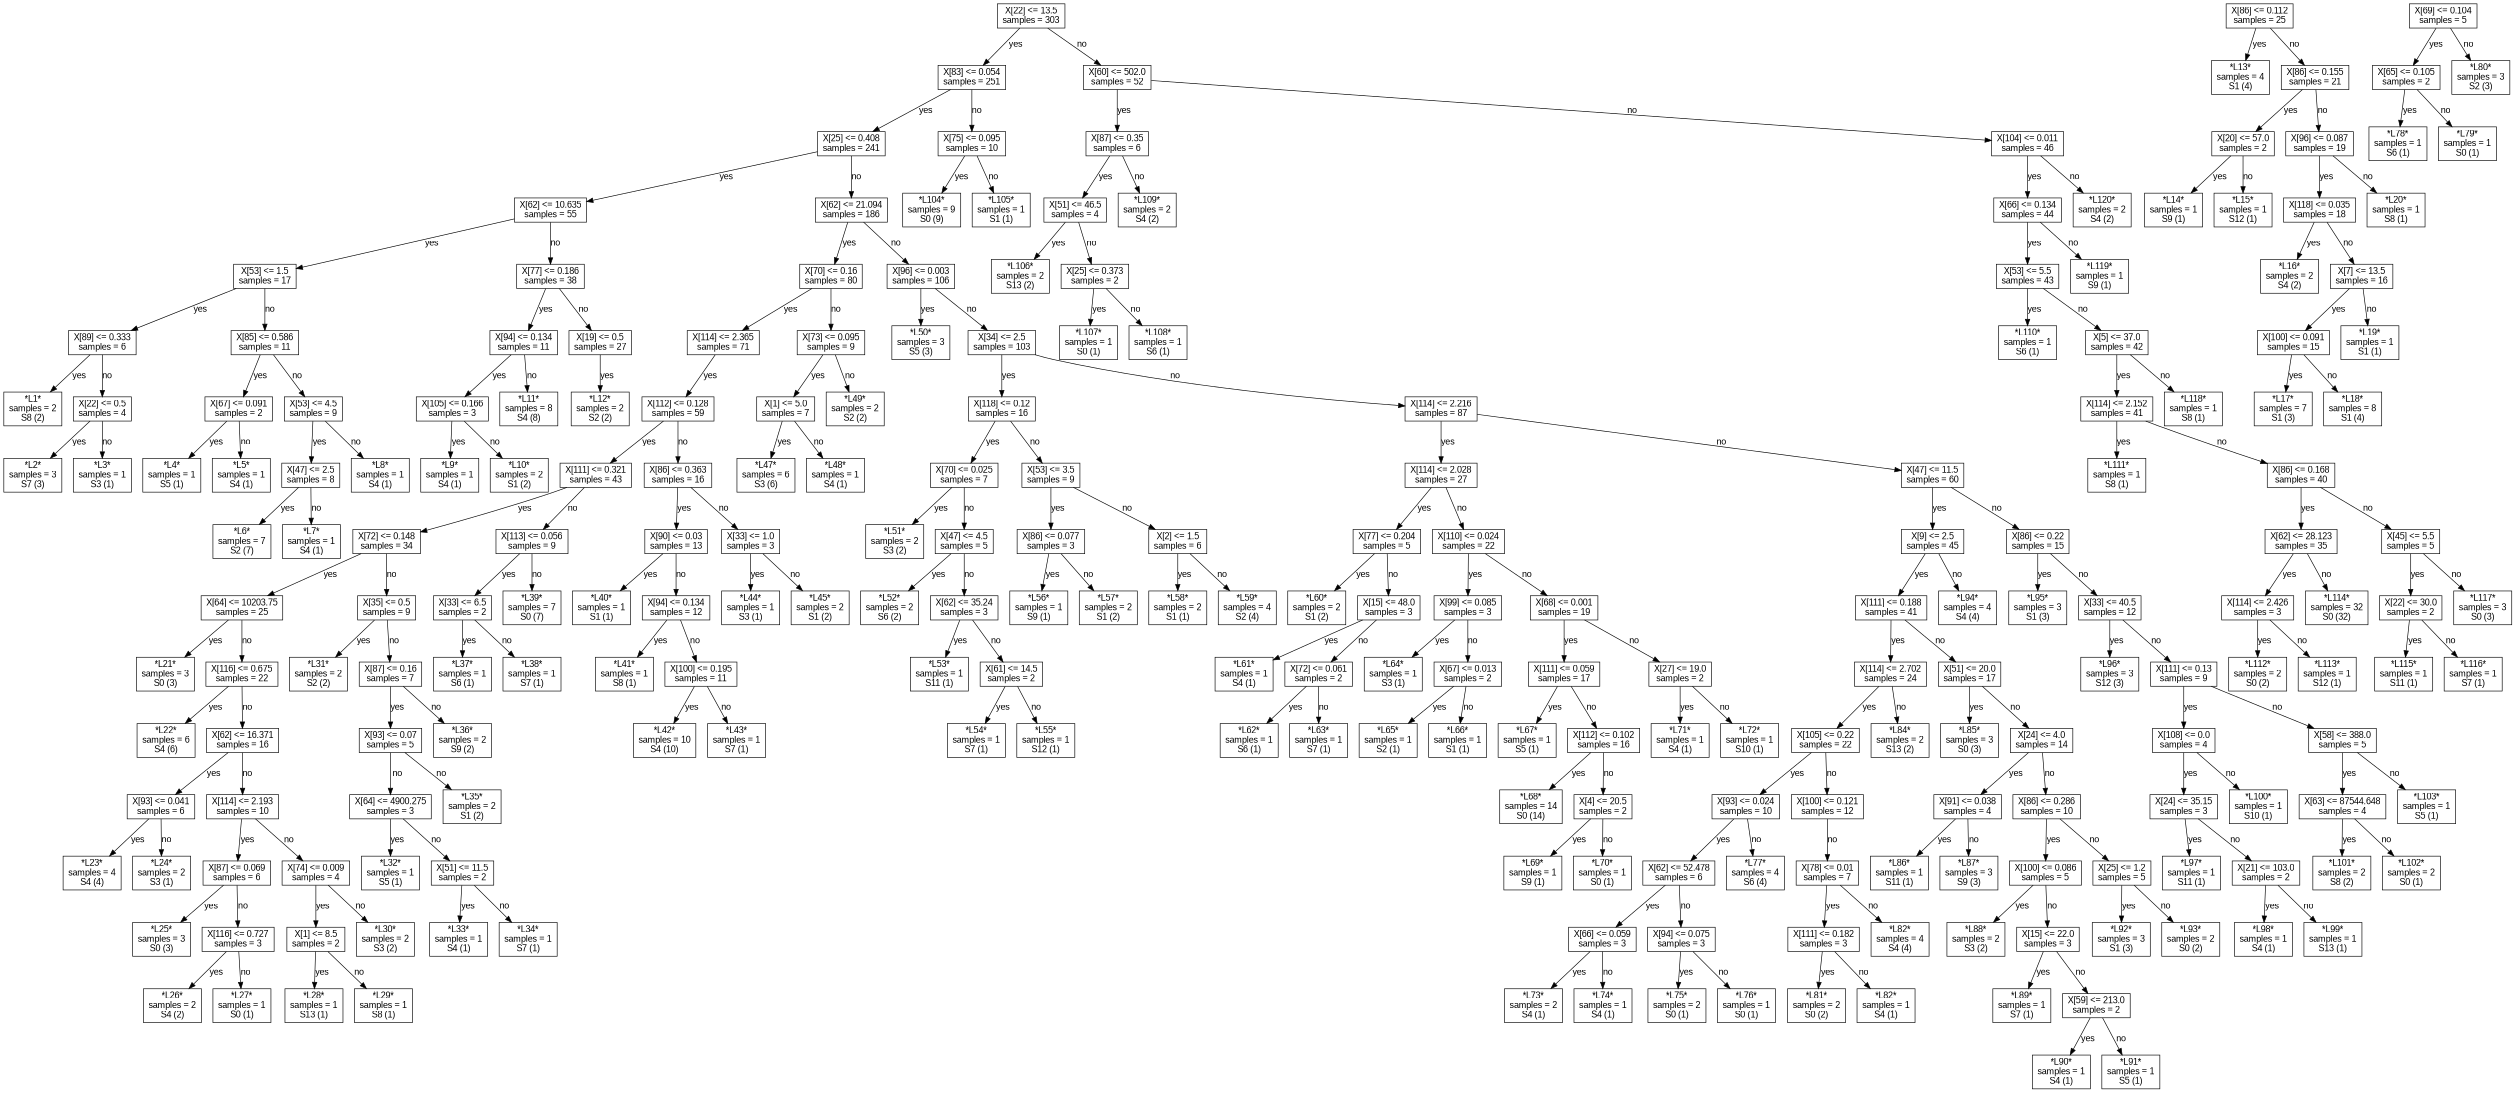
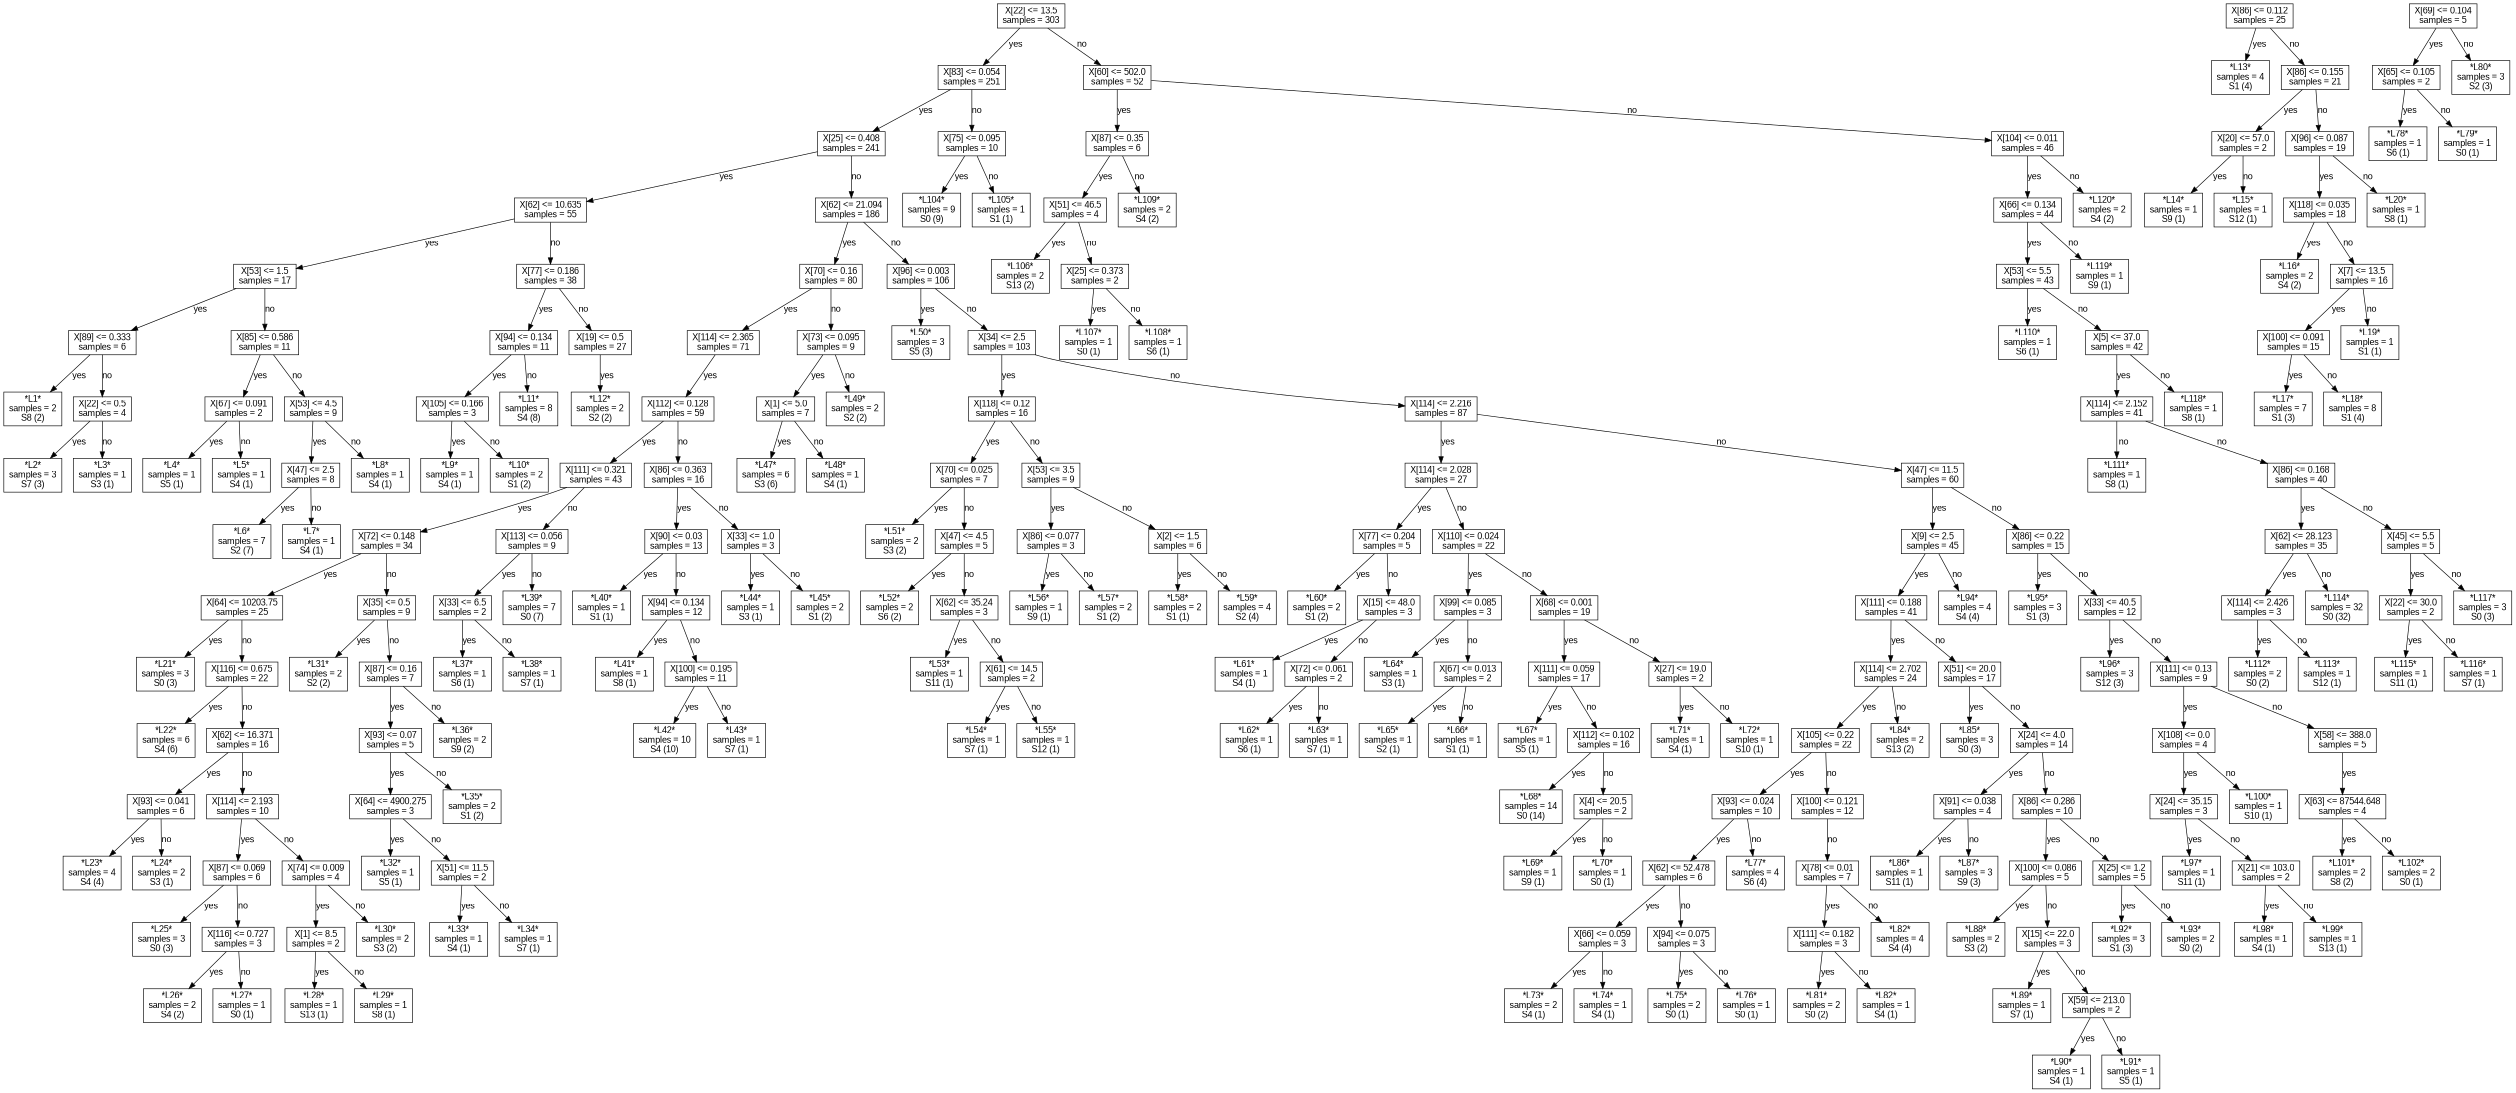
(2124, 442) -> (2124, 442)
(397, 774) -> (397, 774)
(2427, 807) -> none
